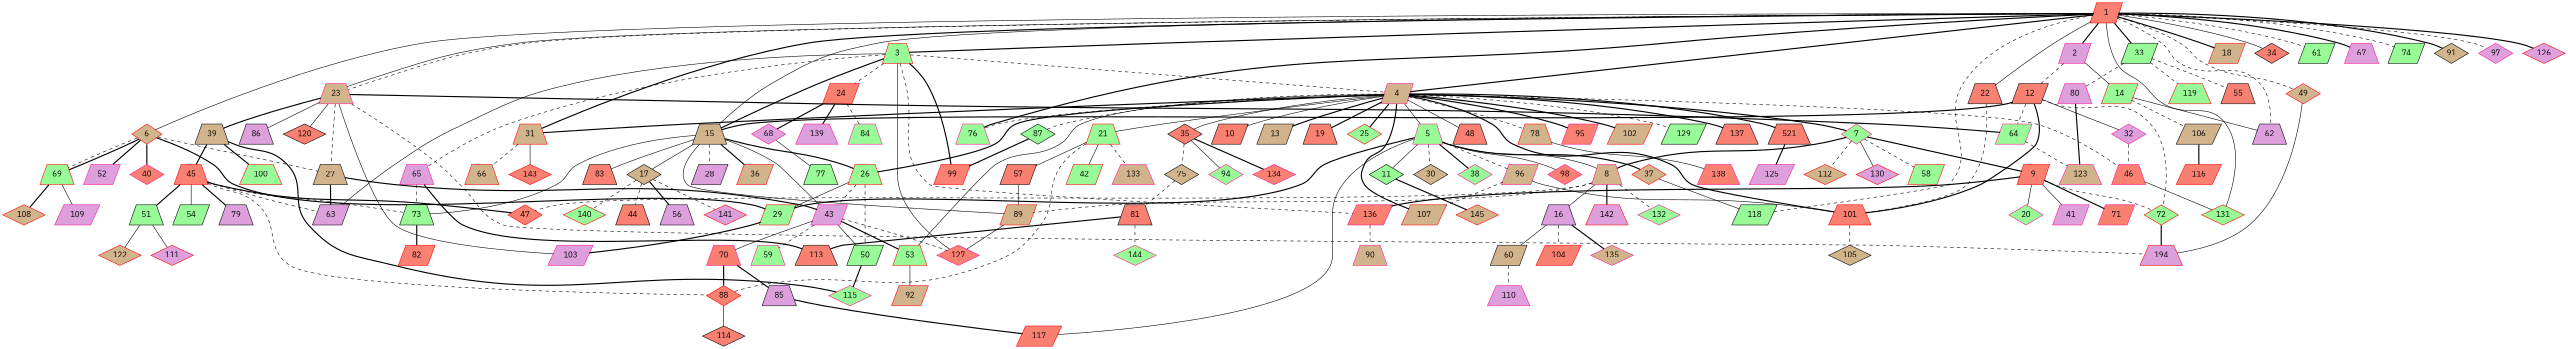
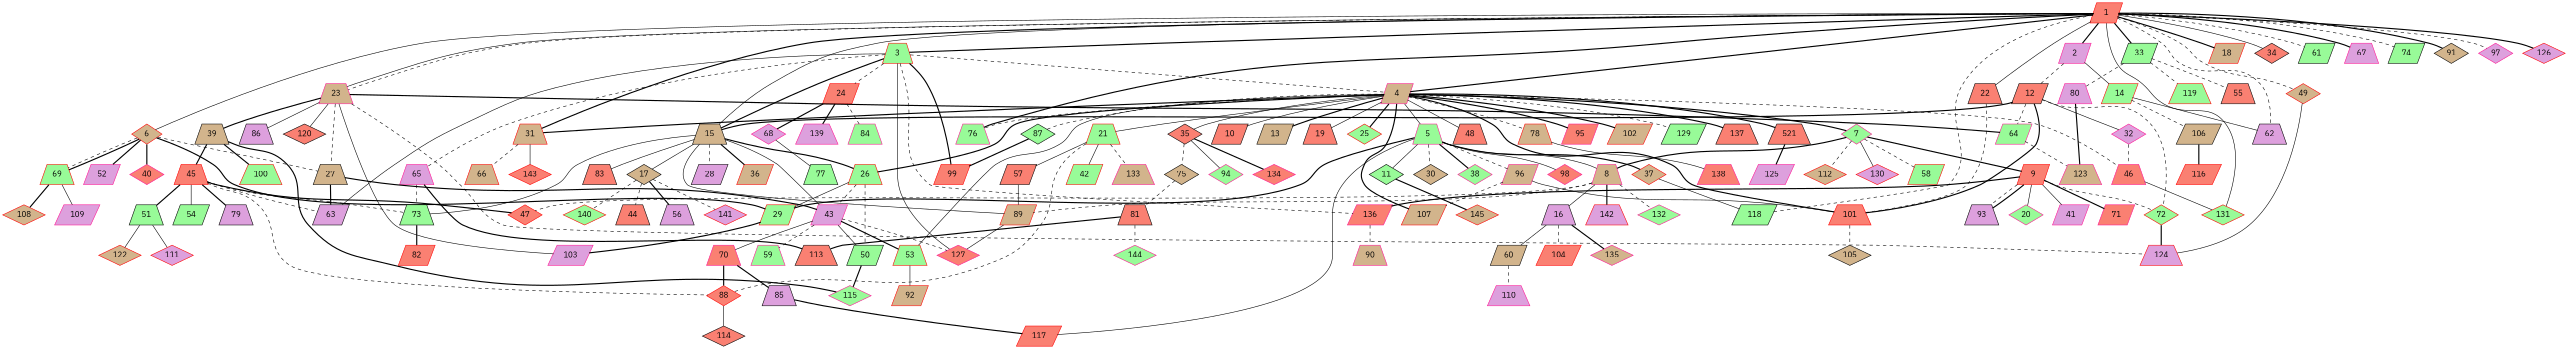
(1359, 114) -> (1359, 114)
none -> (1982, 215)
(2161, 255) -> (2161, 255)
